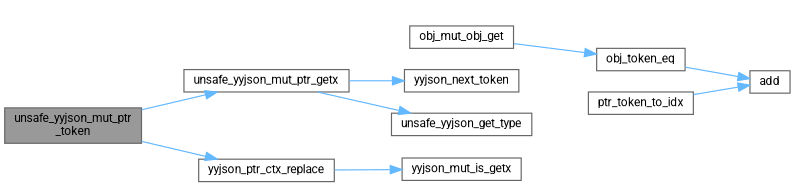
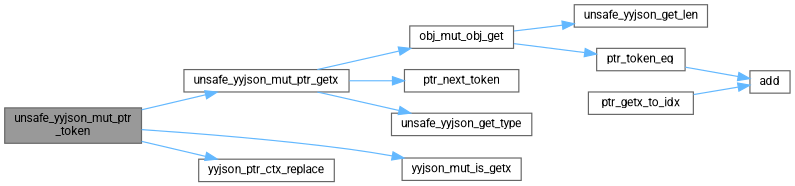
none -> (641, 16)
none -> (358, 60)
(641, 60) -> (641, 60)
(462, 81) -> (462, 81)
(641, 103) -> (641, 103)
(362, 170) -> (267, 140)
